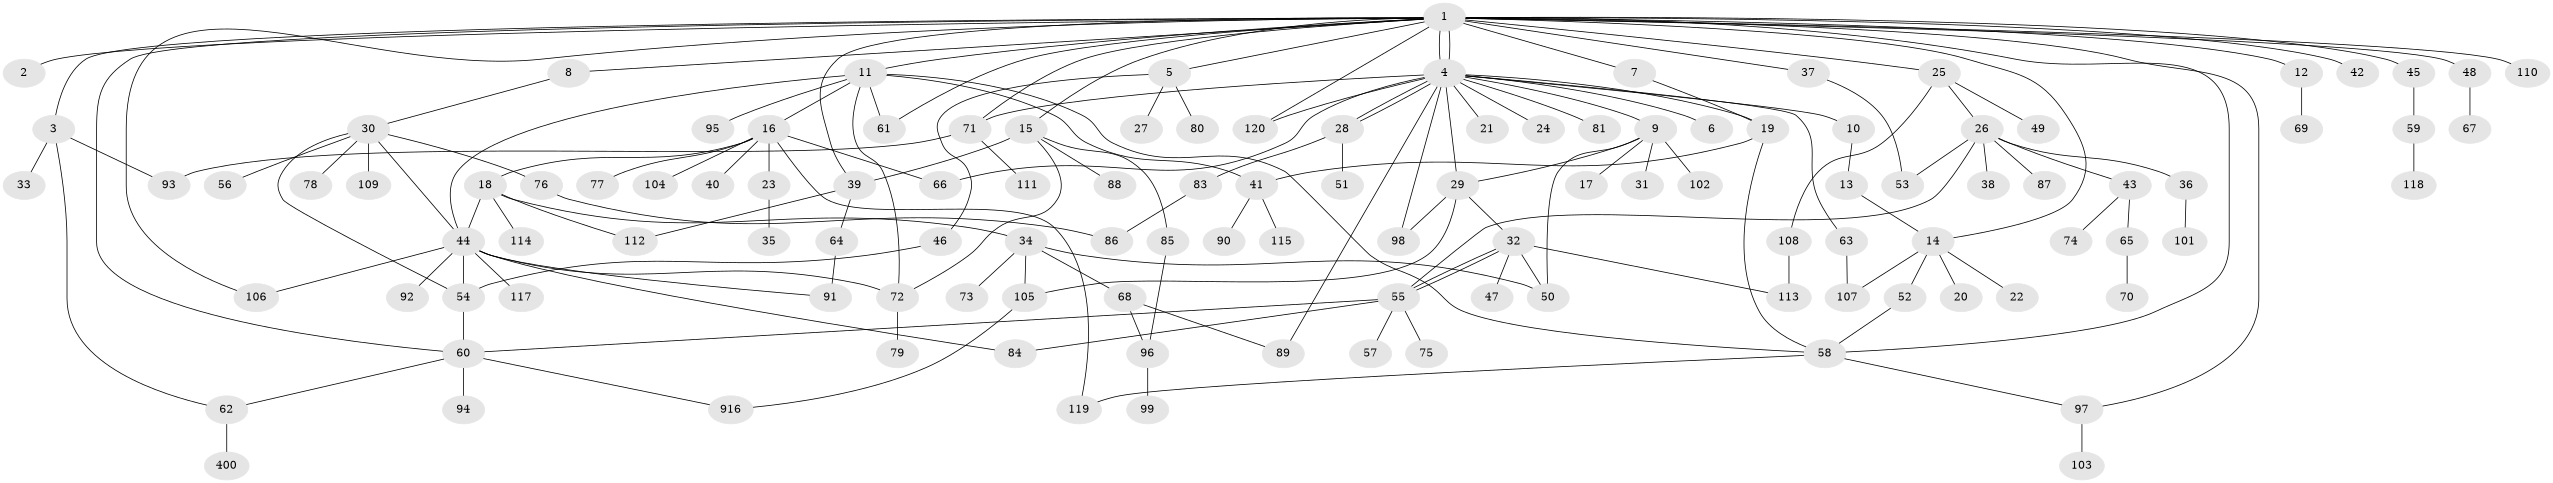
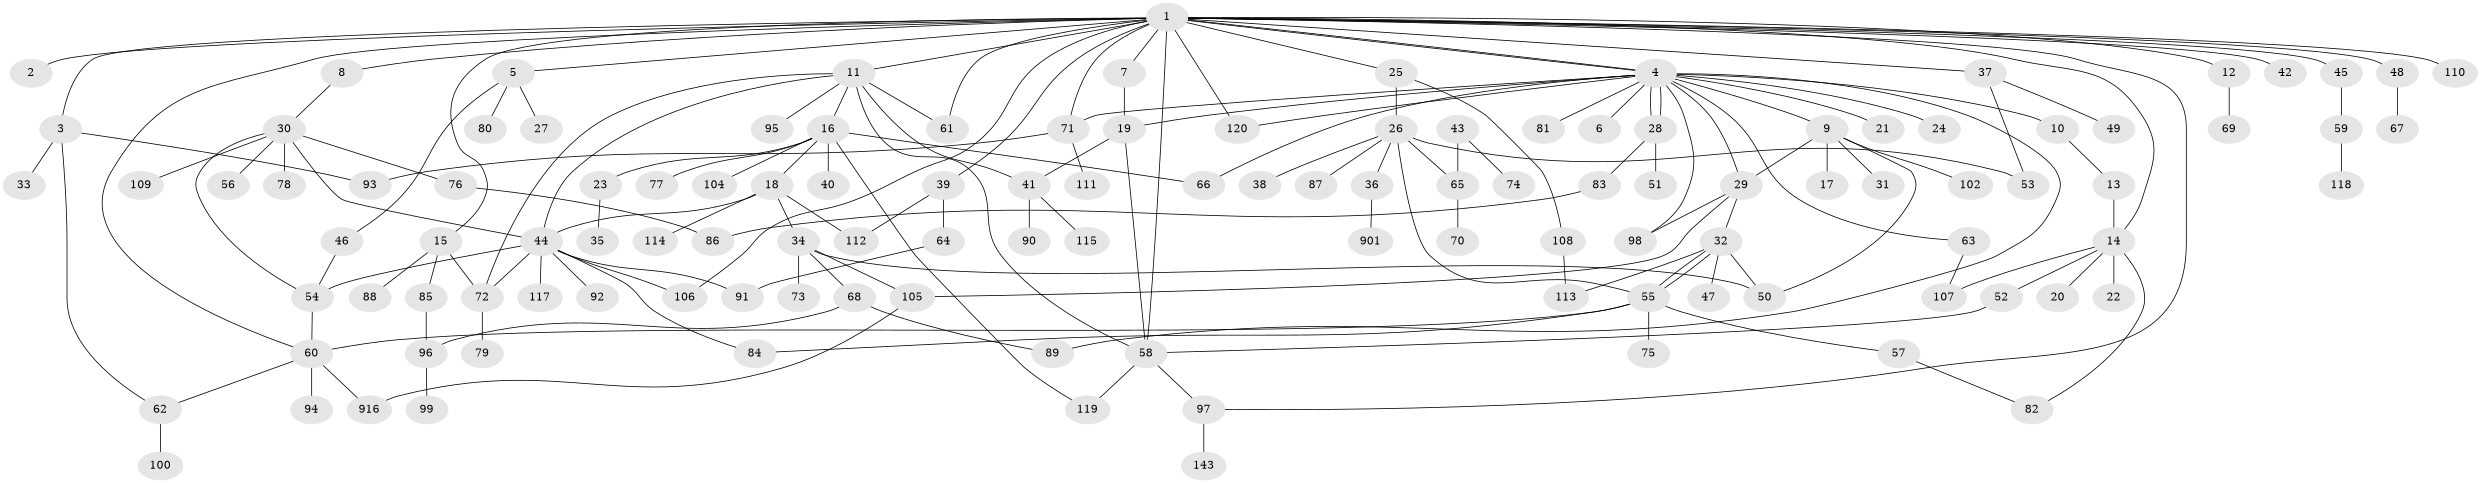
(1989, 101) -> (2051, 100)
(2055, 160) -> (1427, 157)
(943, 162) -> none
(2185, 242) -> (1371, 242)
none -> (2032, 410)
(227, 466) -> (161, 466)
(2082, 466) -> (1204, 466)
